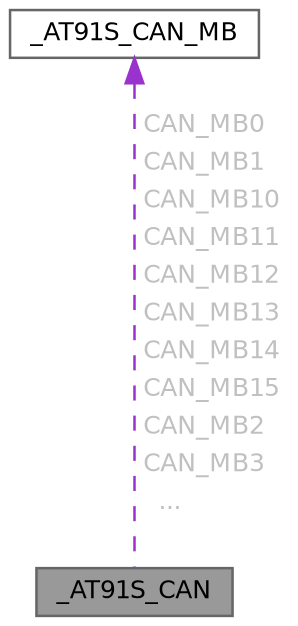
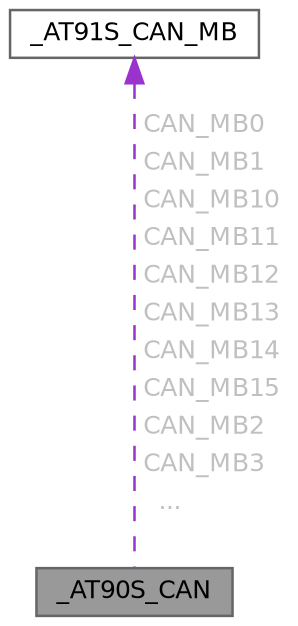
(134, 592) -> (134, 592)
